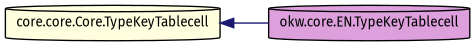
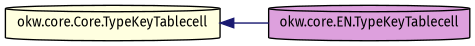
(113, 23) -> (113, 23)
